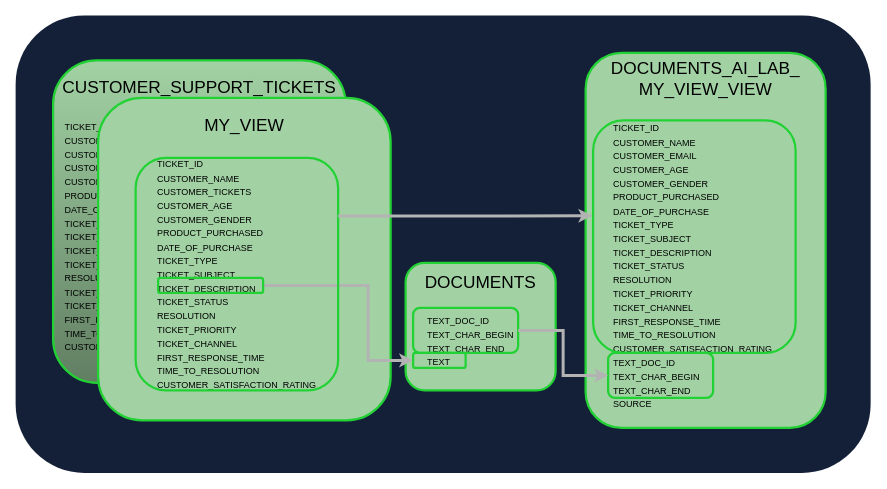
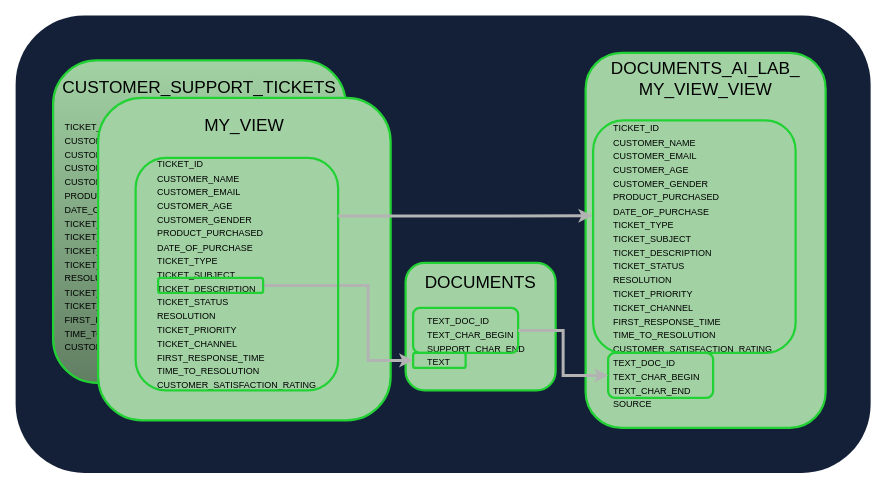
(244, 259) -> (244, 259)
(480, 327) -> (480, 327)
